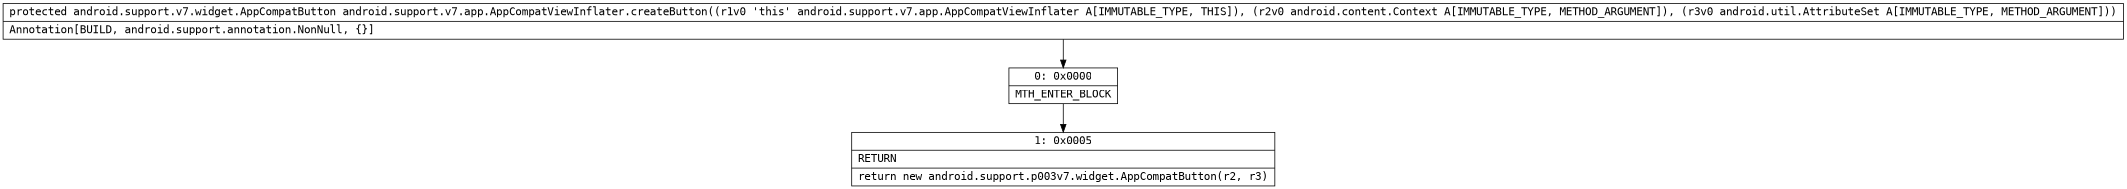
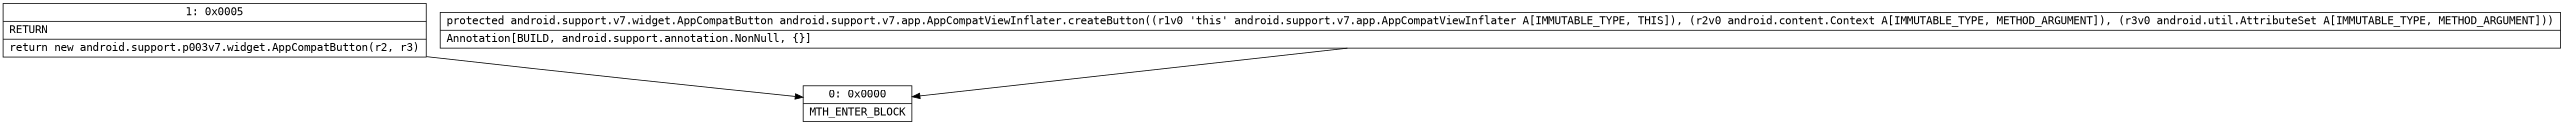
(1063, 114) -> (611, 77)
